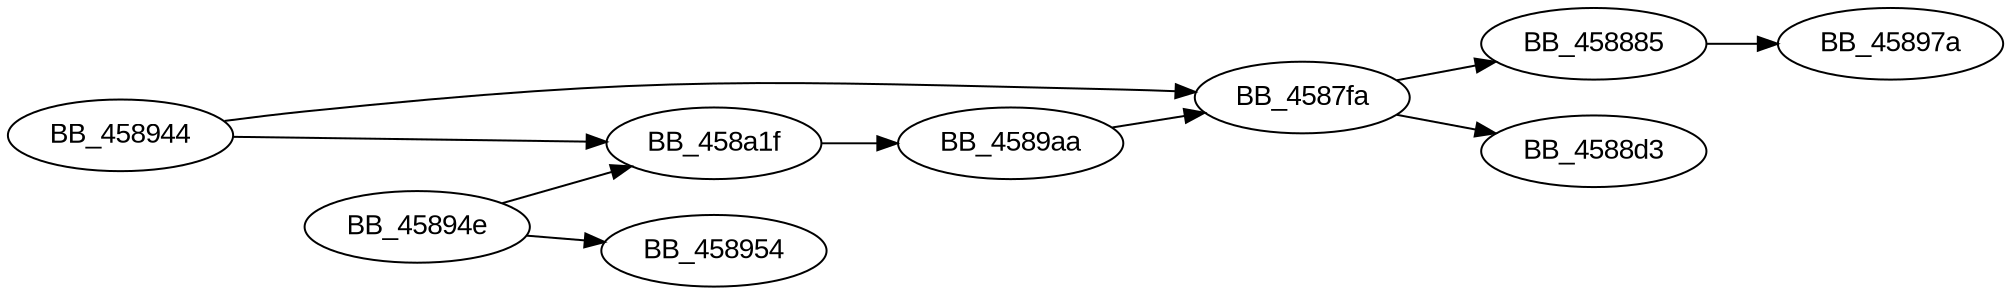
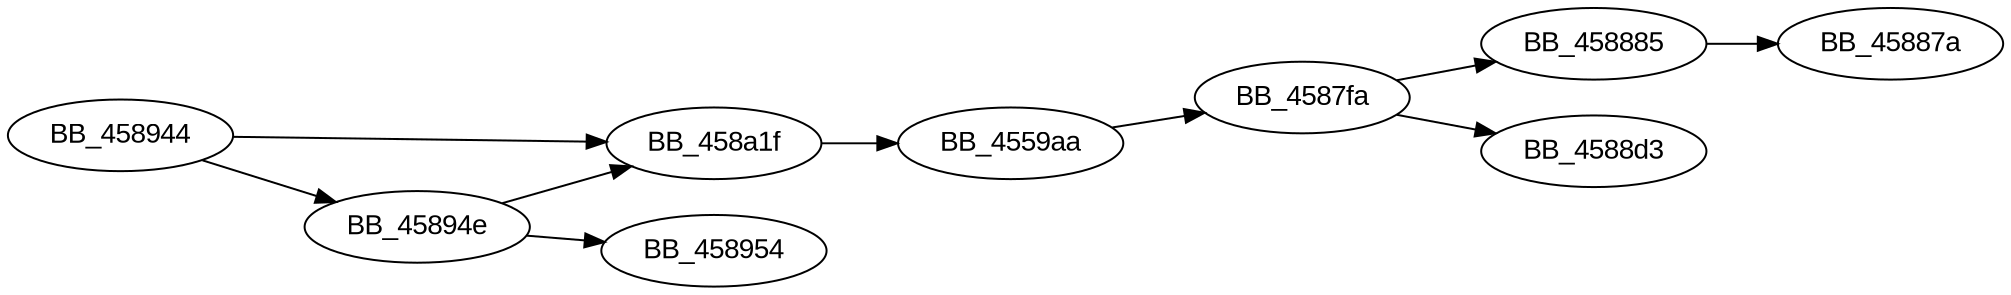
(1891, 44) -> (1891, 44)
(699, 84) -> (259, 178)
(1011, 143) -> (1011, 143)
